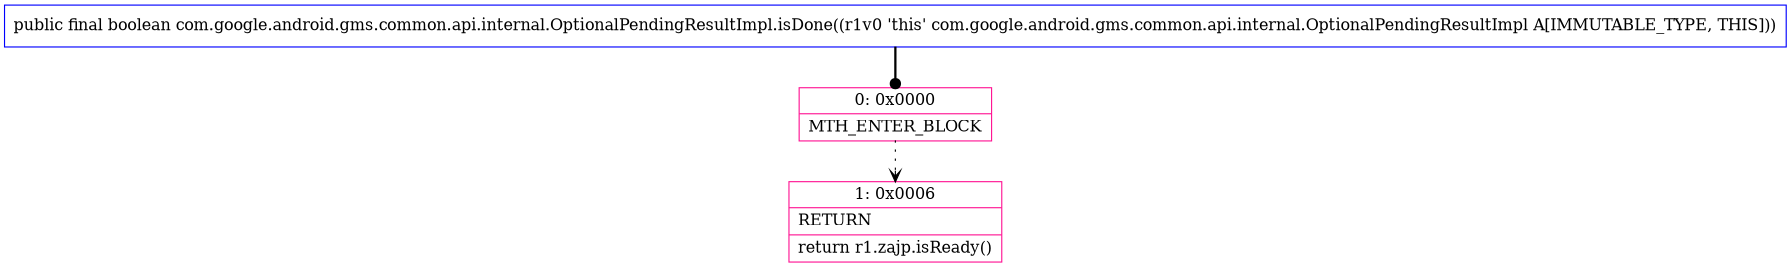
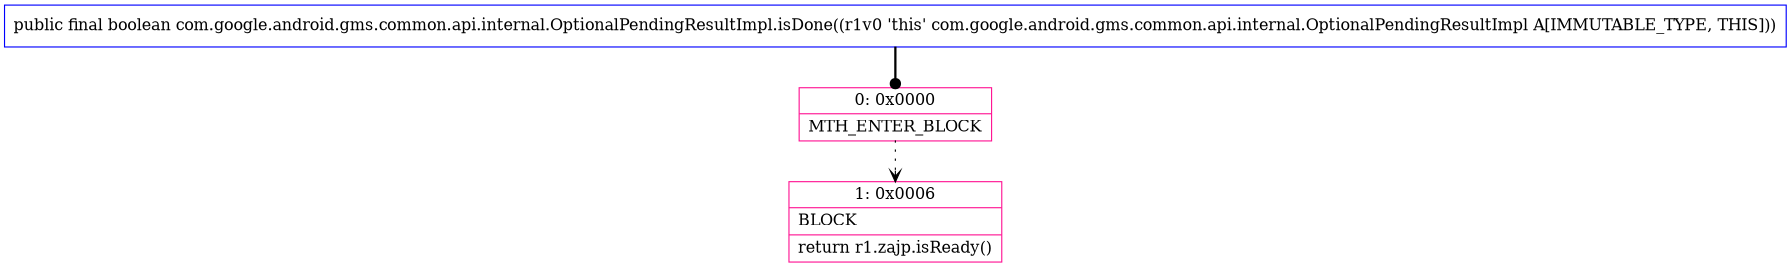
(835, 221) -> (827, 221)
